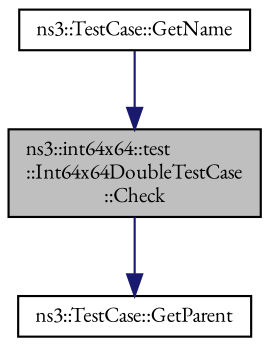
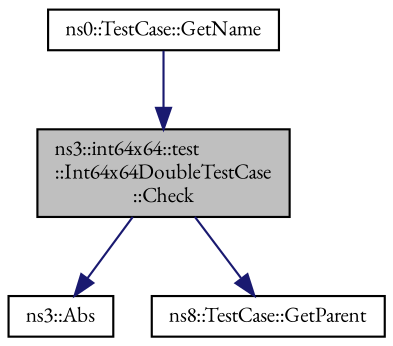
(135, 30) -> (164, 30)
none -> (61, 316)
(135, 316) -> (268, 316)
